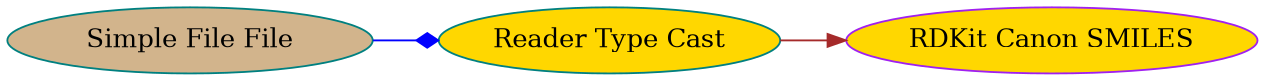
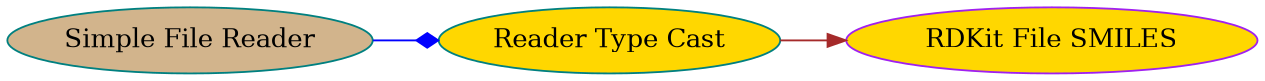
(190, 40) -> (190, 40)
(1052, 40) -> (1052, 40)
